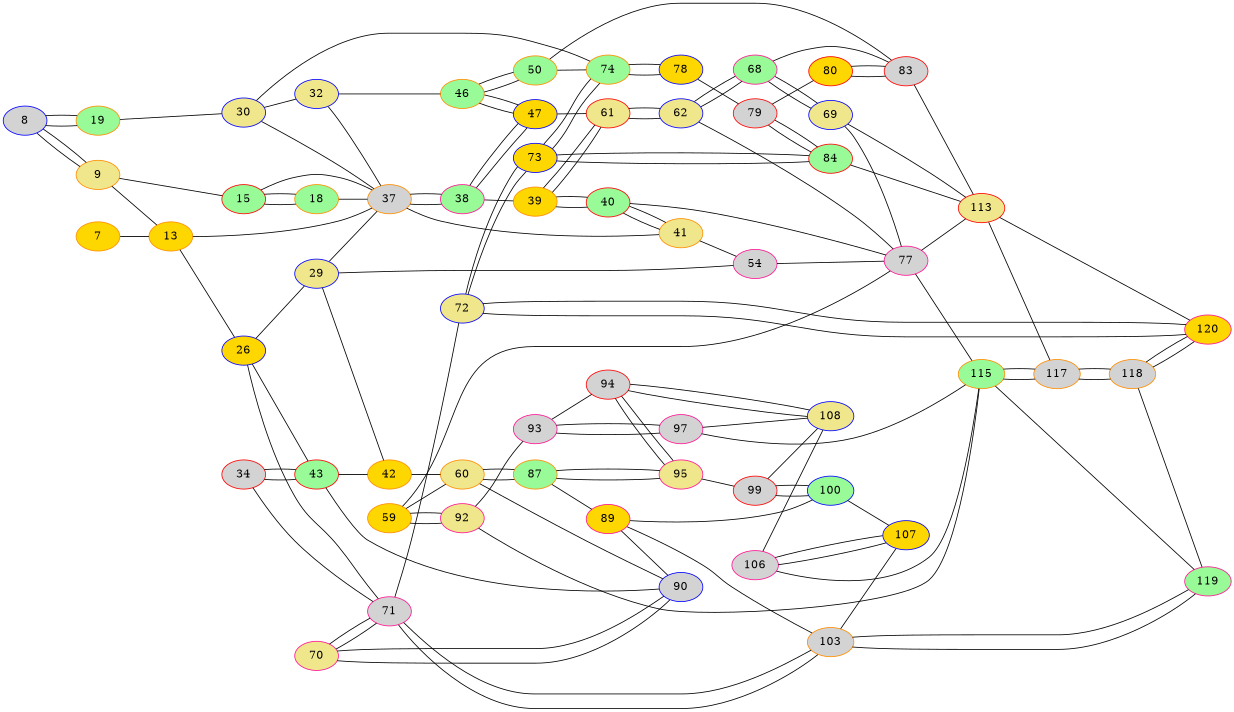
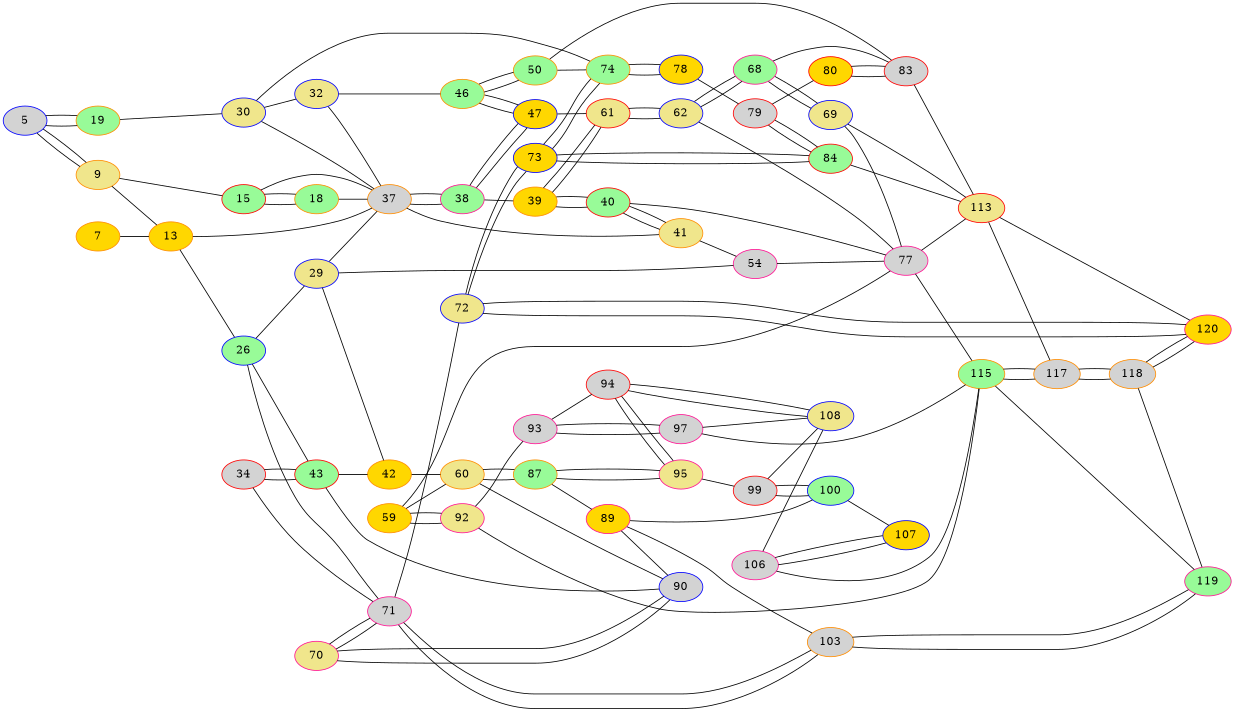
(25, 121) -> (25, 121)
(244, 351) -> (244, 351)
(868, 589) -> none
